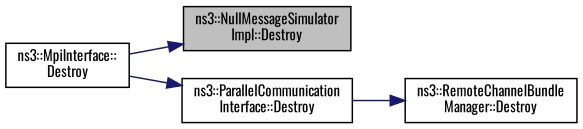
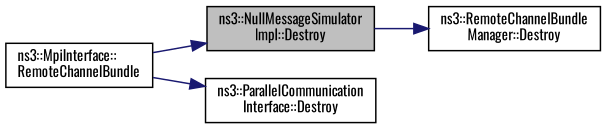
(68, 65) -> (79, 65)
(371, 101) -> (394, 29)
